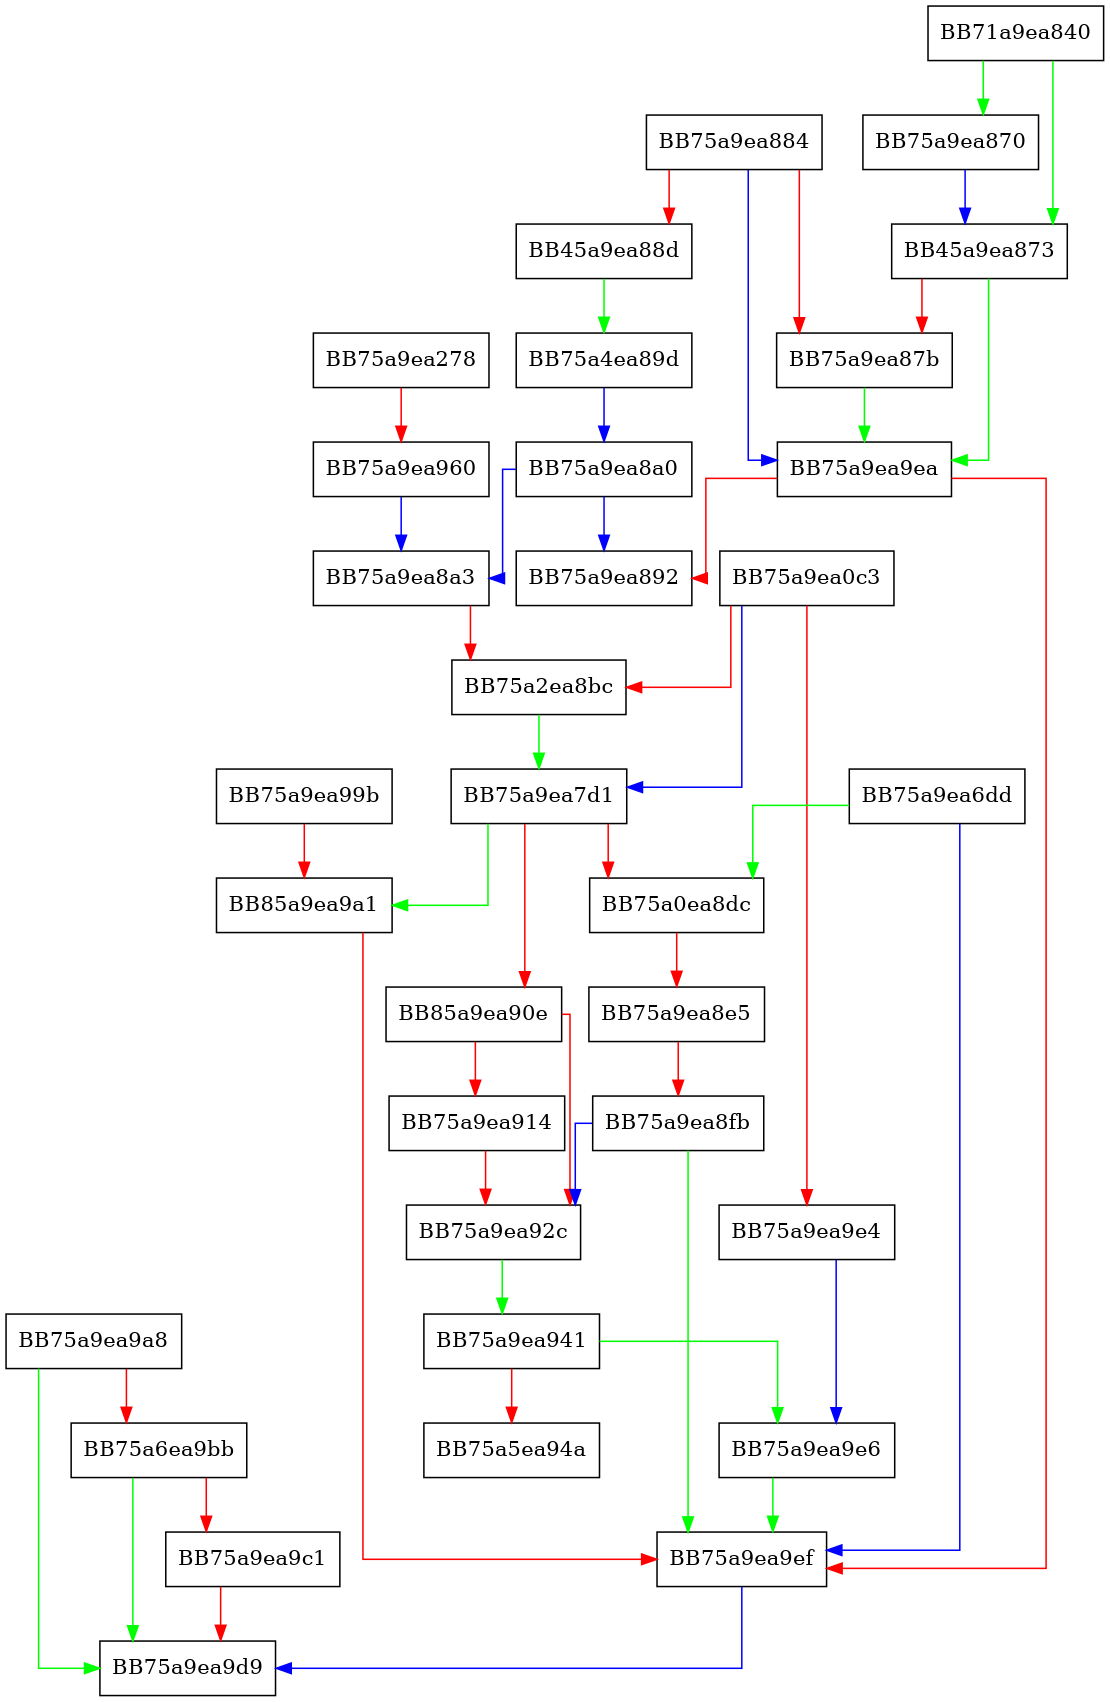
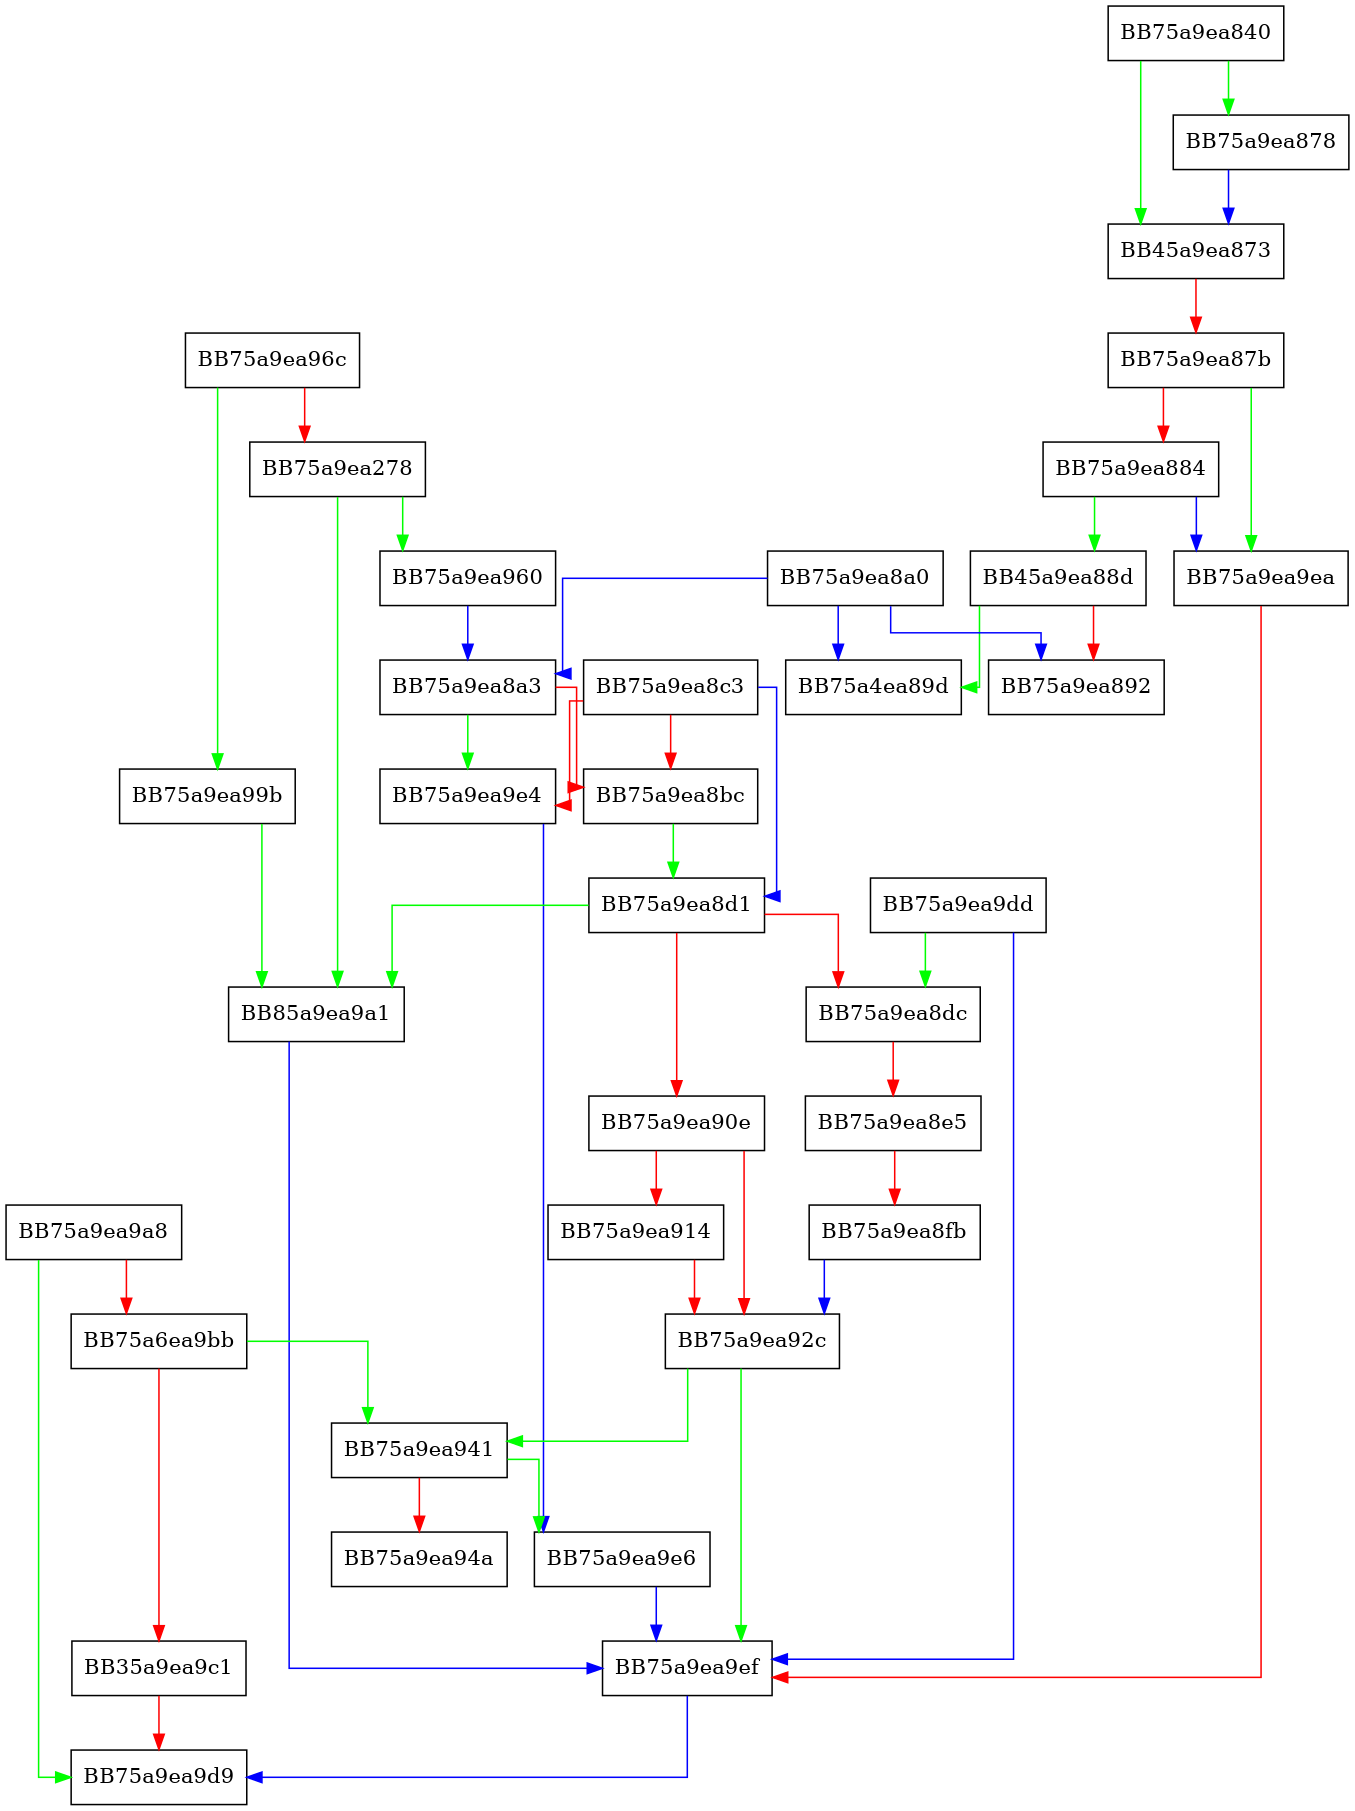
(1016, 33) -> (1196, 33)
(951, 142) -> (1261, 142)
(669, 189) -> (1095, 516)
(799, 244) -> (1163, 407)
none -> (272, 360)
(989, 380) -> none
(401, 407) -> (403, 516)
(604, 407) -> (838, 625)
(706, 493) -> (1094, 625)
(807, 578) -> (671, 687)
(539, 687) -> (671, 796)
none -> (338, 734)
none -> (468, 734)
(539, 796) -> (677, 905)
(937, 796) -> (958, 905)
(304, 843) -> (262, 898)
(677, 905) -> (893, 1014)
(474, 1014) -> (677, 1123)
(688, 1325) -> (741, 1497)
(363, 1385) -> (289, 1504)
(512, 1450) -> (419, 1559)
(773, 1497) -> (656, 1606)
(133, 1552) -> (341, 1341)
(253, 1559) -> (159, 1668)
